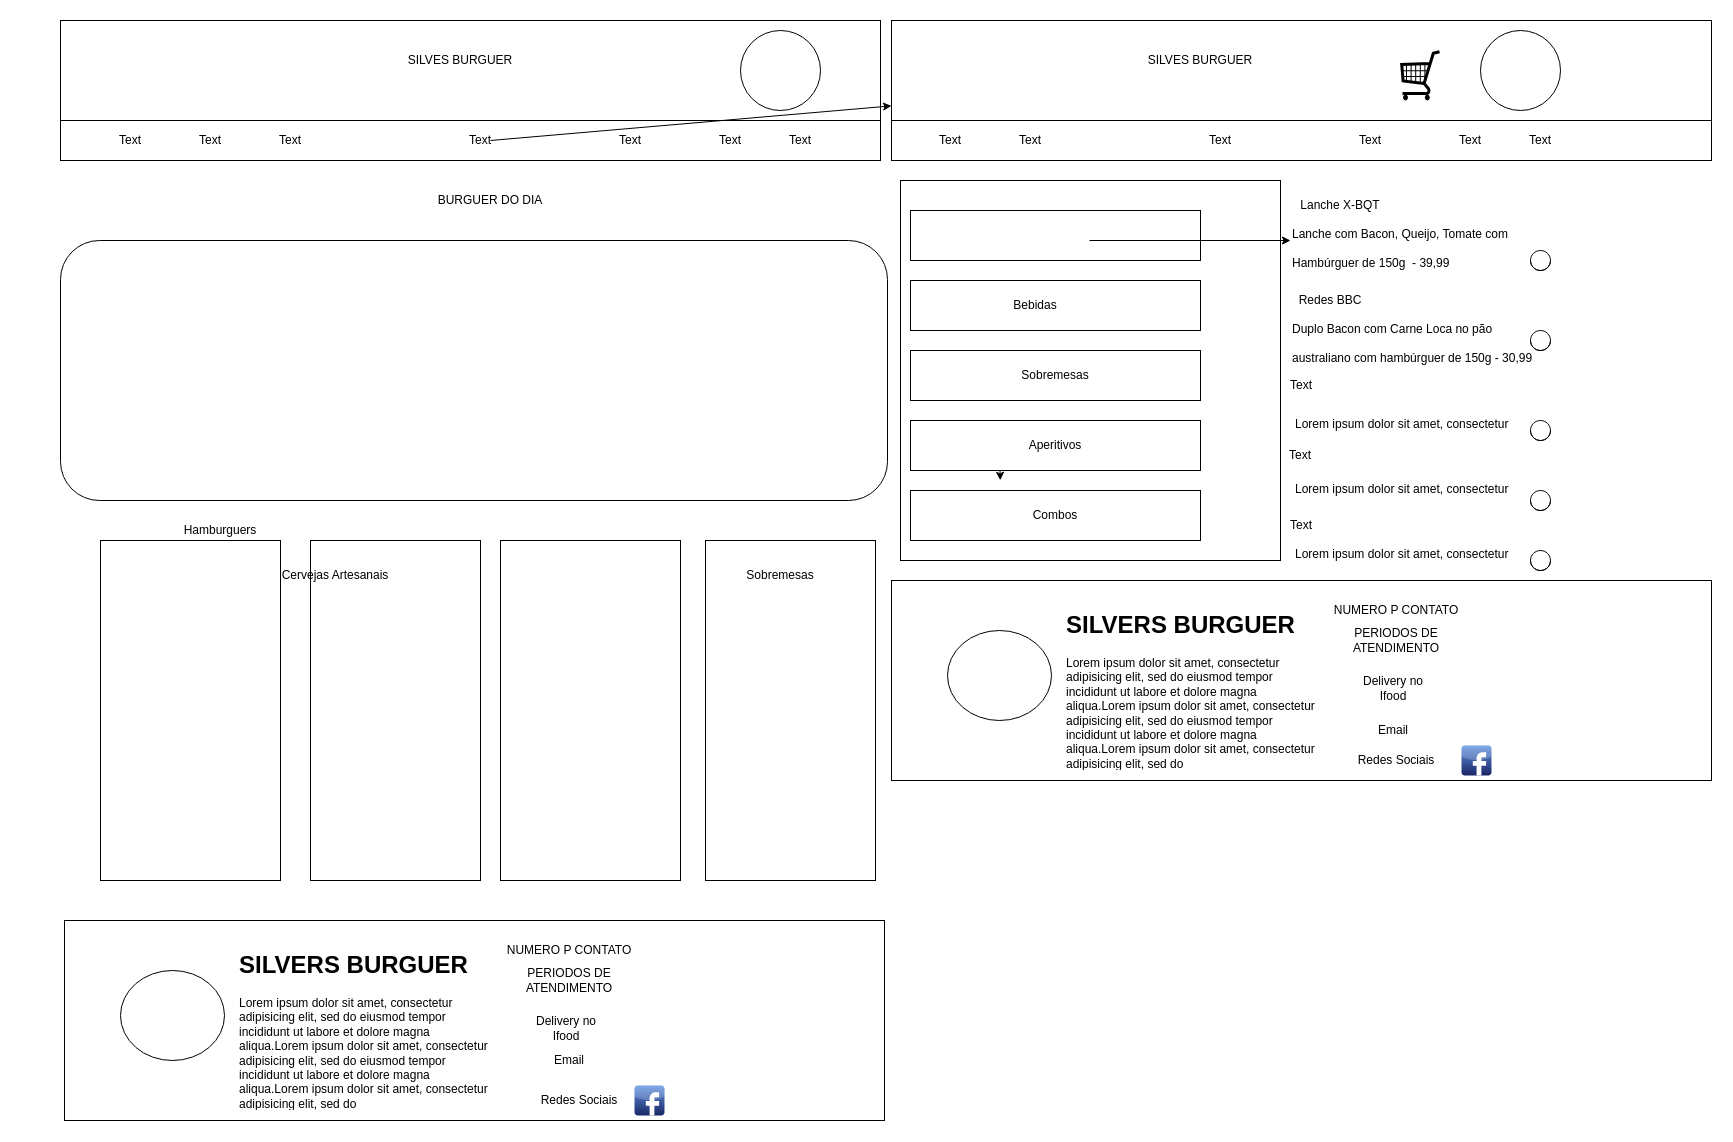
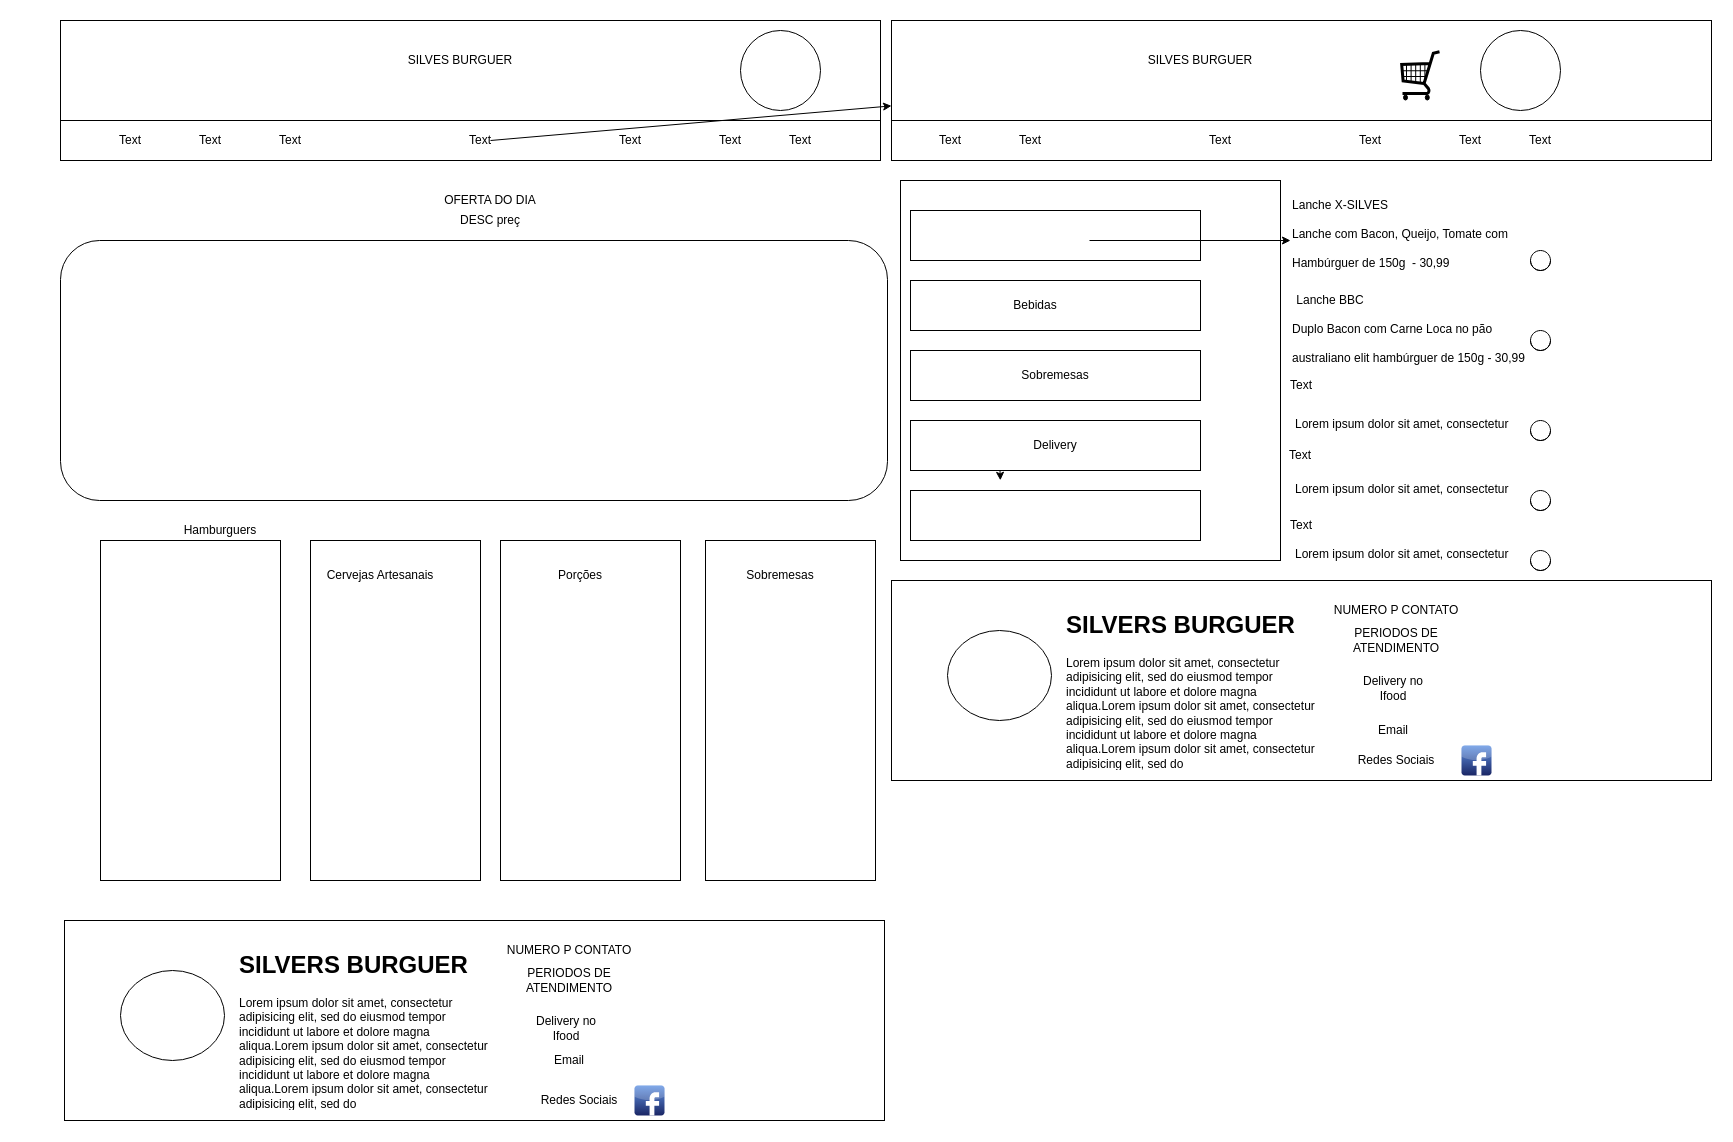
(491, 201) -> (491, 201)
(1341, 206) -> (1341, 206)
(1413, 215) -> (1413, 215)
none -> (491, 221)
(1331, 301) -> (1331, 301)
(1419, 310) -> (1419, 310)
(1056, 446) -> (1056, 446)
(1056, 516) -> none
(336, 576) -> (381, 576)
none -> (581, 576)
